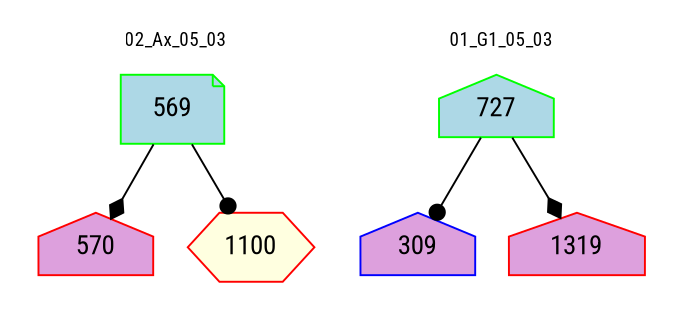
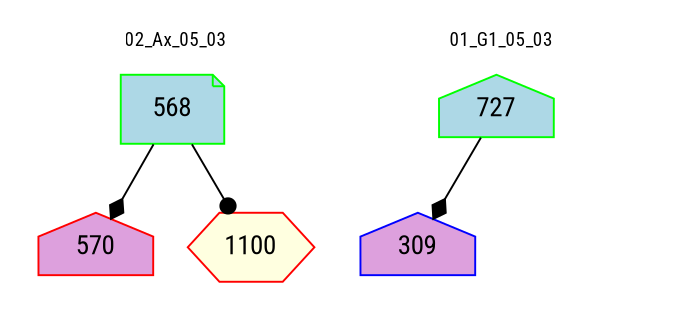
(172, 109) -> (172, 109)
(461, 171) -> (461, 171)
(577, 247) -> none
